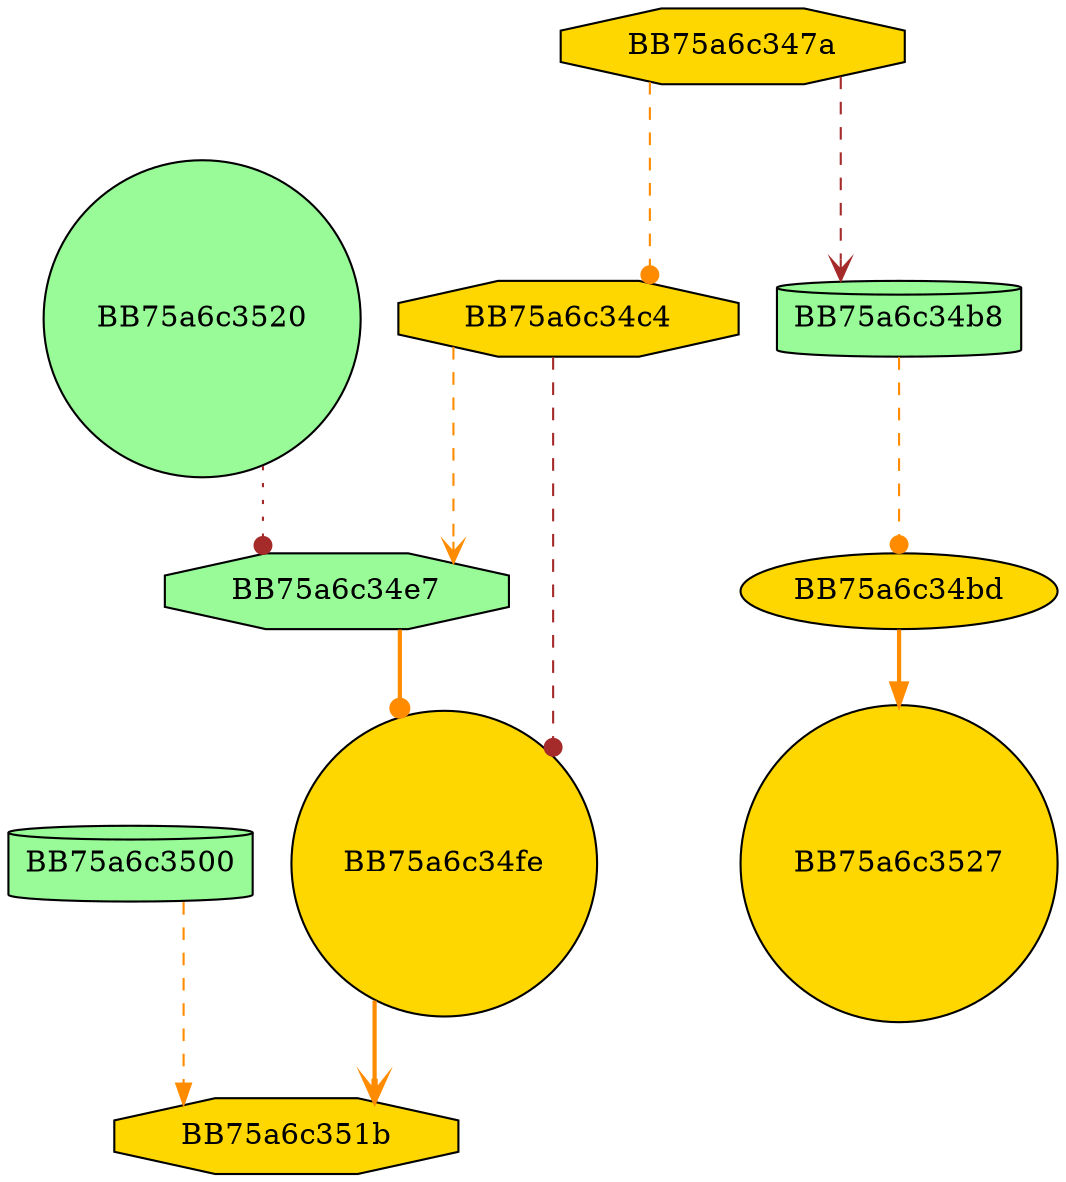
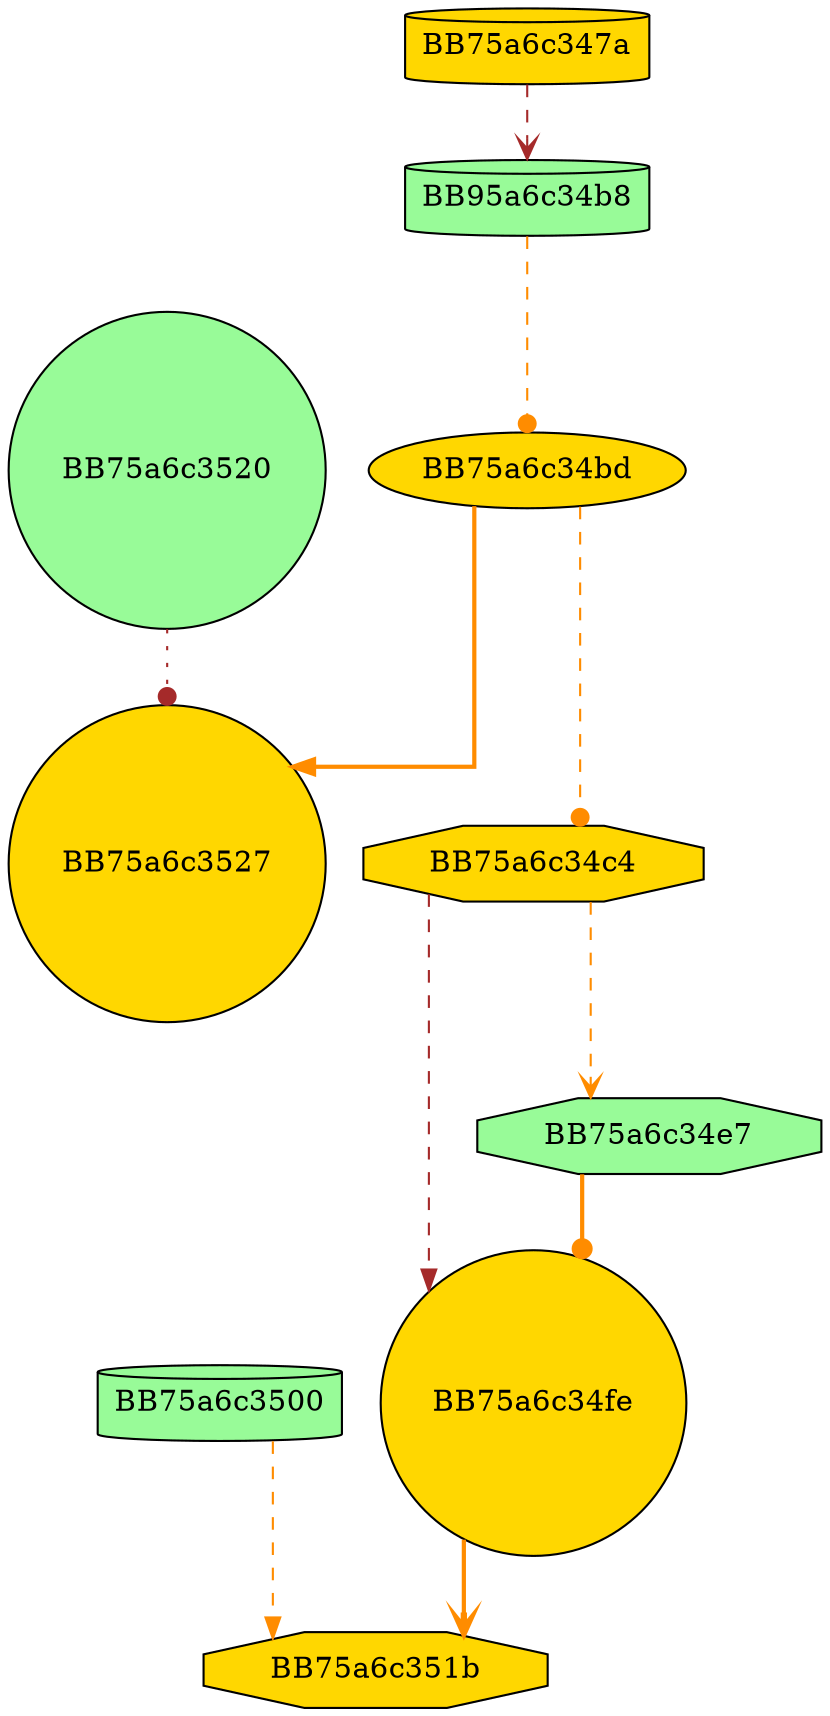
(733, 46) -> (527, 46)
(650, 174) -> (580, 658)
(899, 319) -> (527, 198)
(263, 502) -> (167, 659)
(553, 548) -> (429, 1082)
